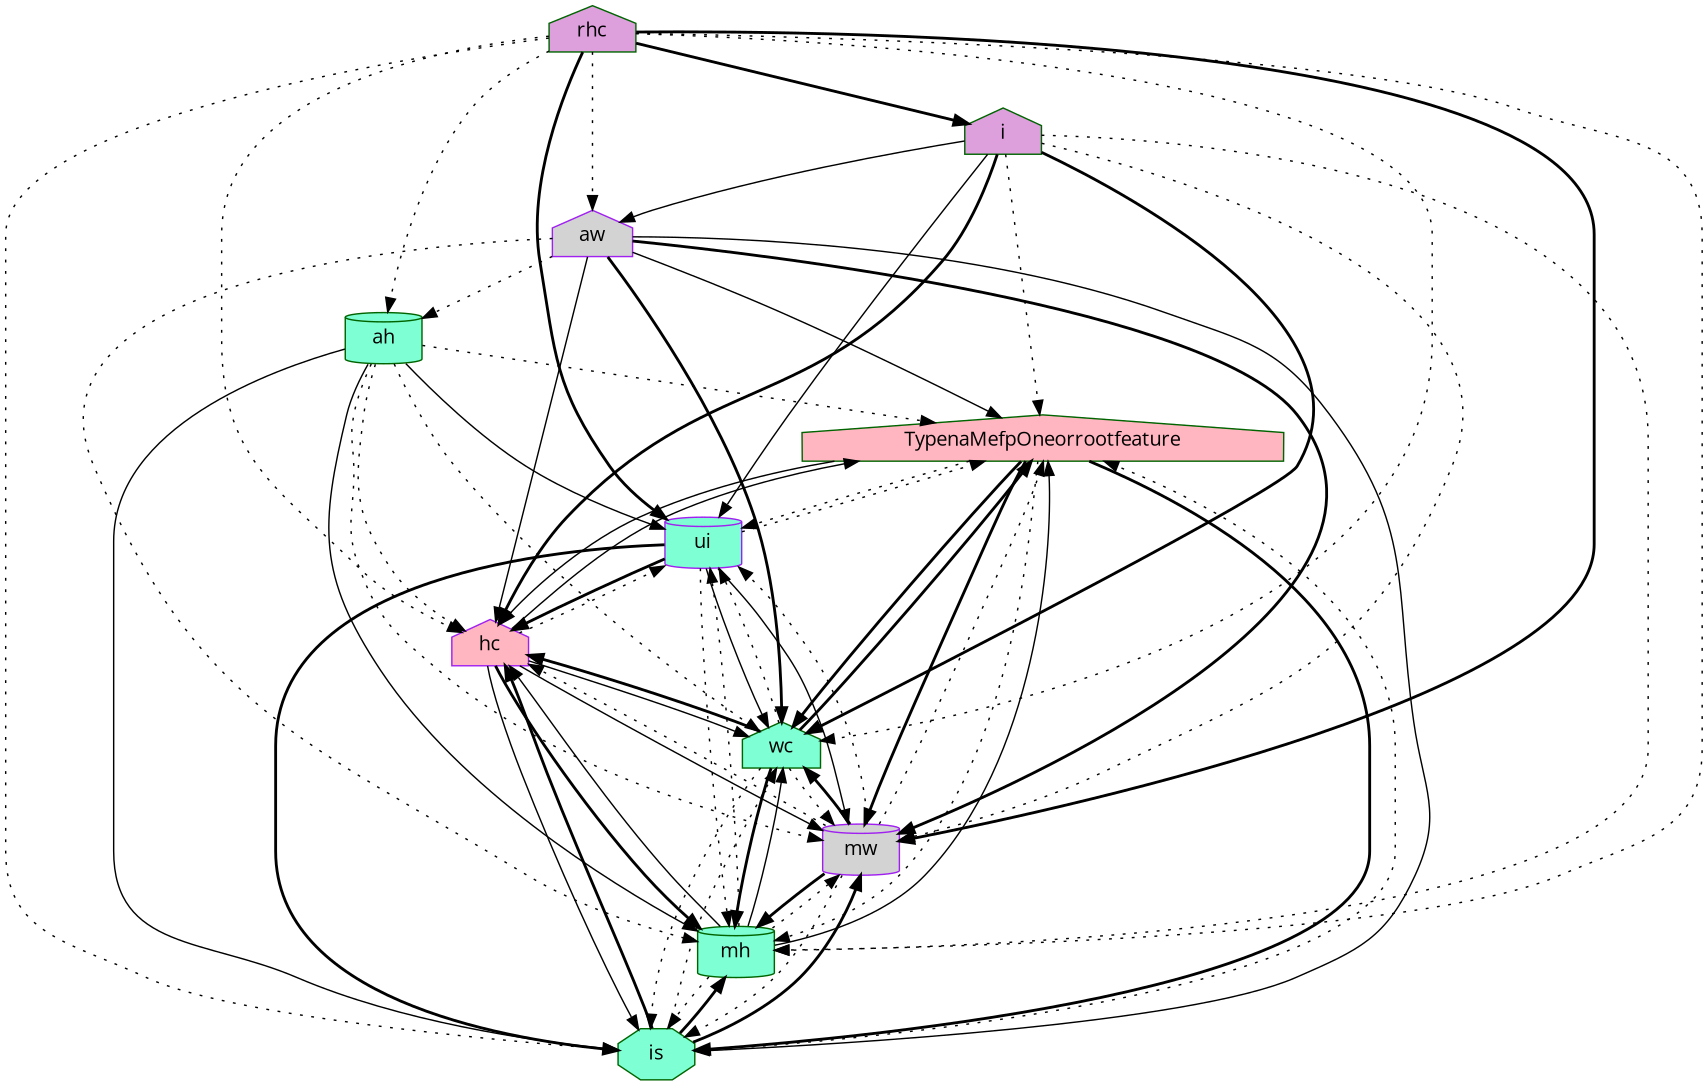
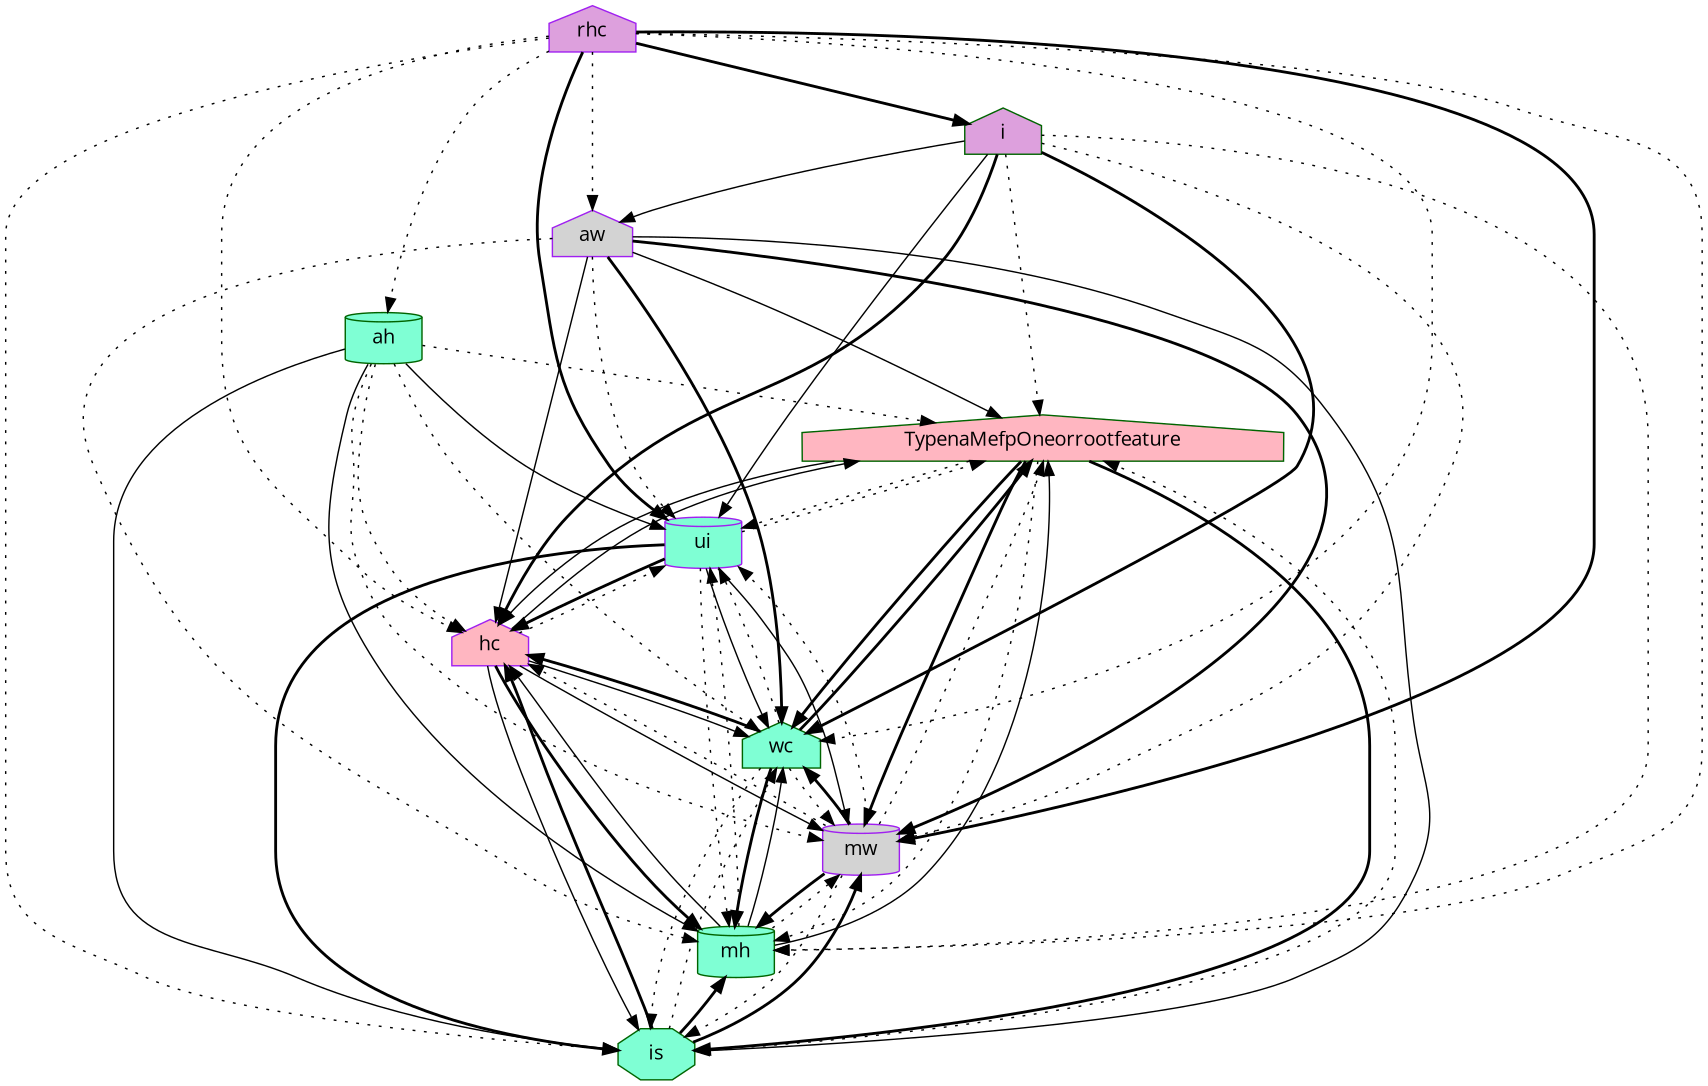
(592, 31) -> (592, 31)
(494, 284) -> (608, 389)
(692, 996) -> none
